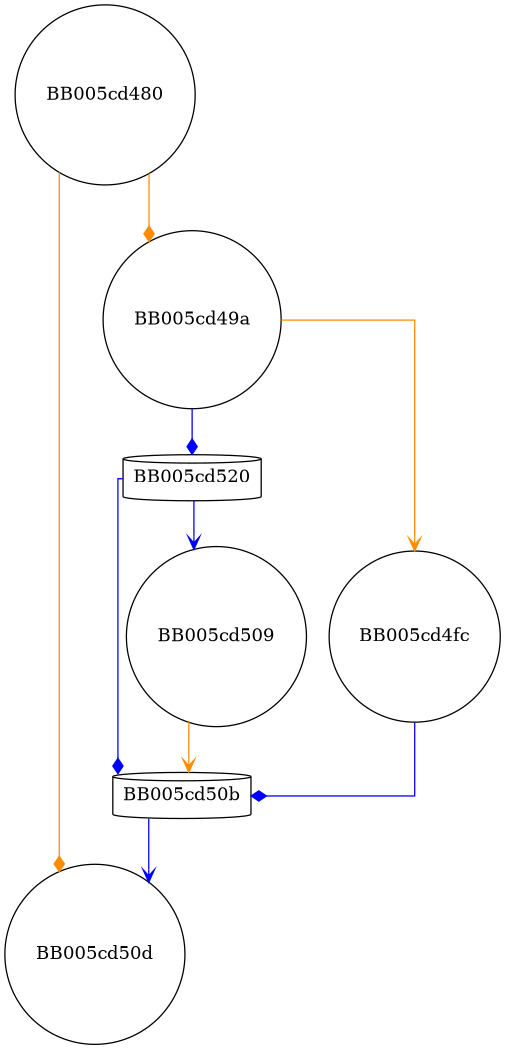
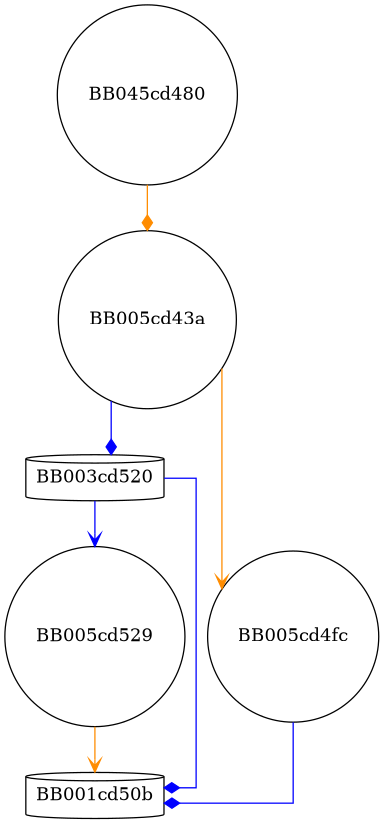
(105, 95) -> (147, 95)
(192, 320) -> (147, 320)
(192, 478) -> (95, 478)
(216, 637) -> (95, 637)
(182, 795) -> (95, 795)
(95, 954) -> none
